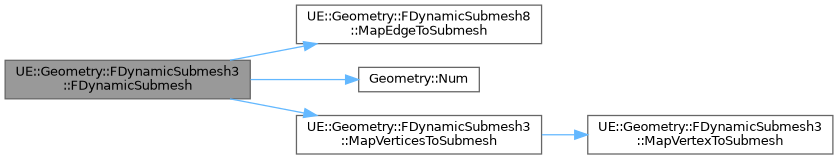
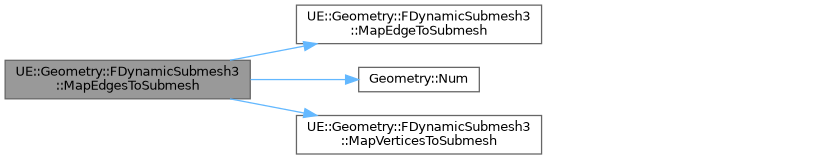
(419, 24) -> (419, 24)
(128, 80) -> (128, 80)
(710, 135) -> none
